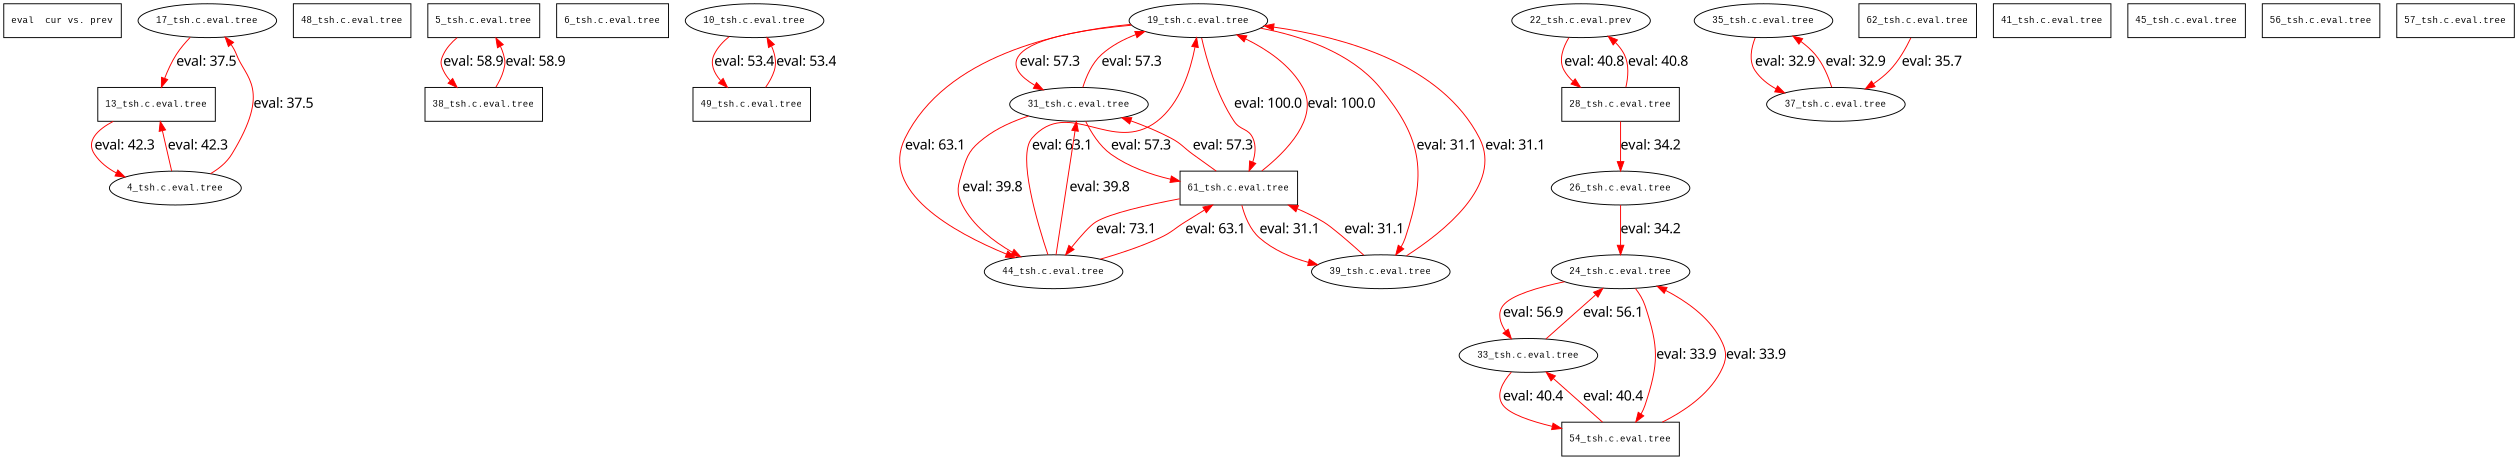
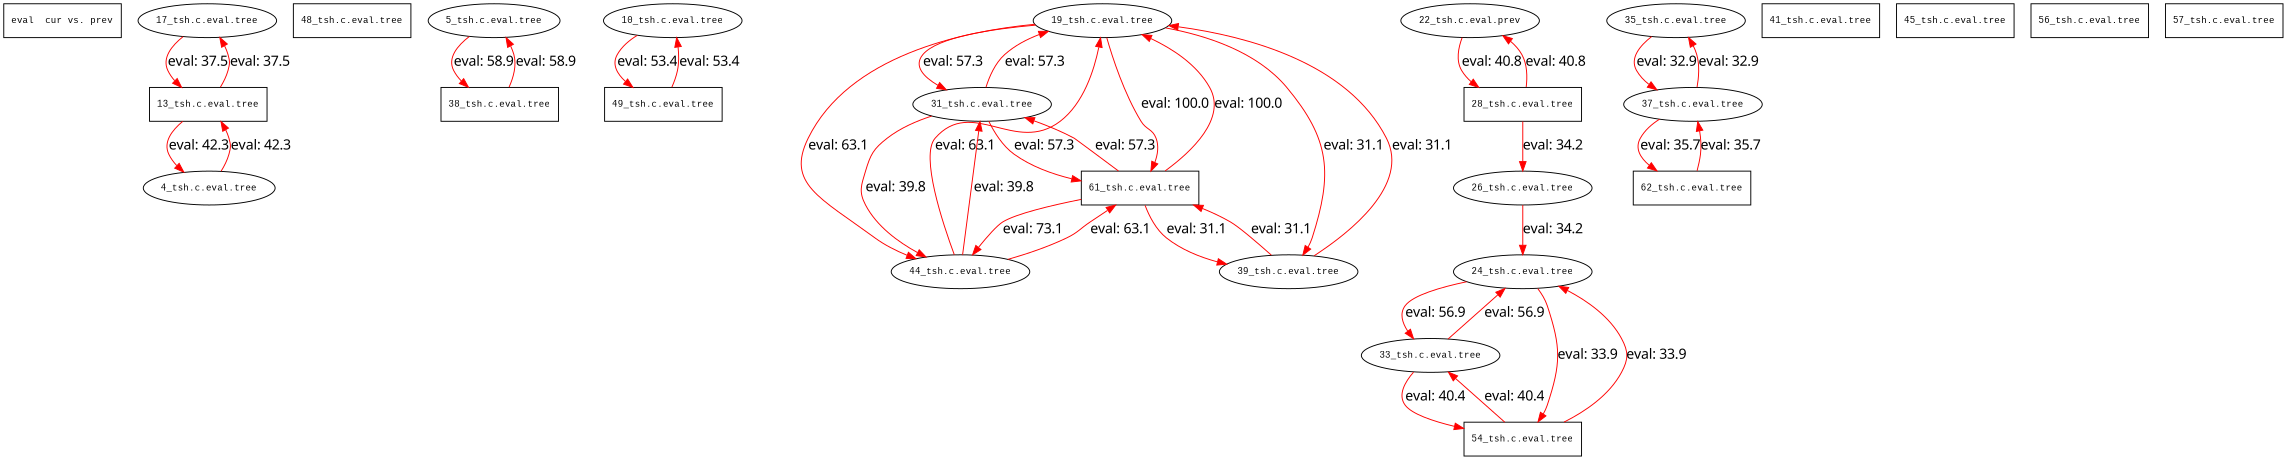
(484, 21) -> (494, 21)
(613, 21) -> none
(251, 113) -> (229, 67)
none -> (1640, 140)
(1613, 314) -> (1514, 314)
